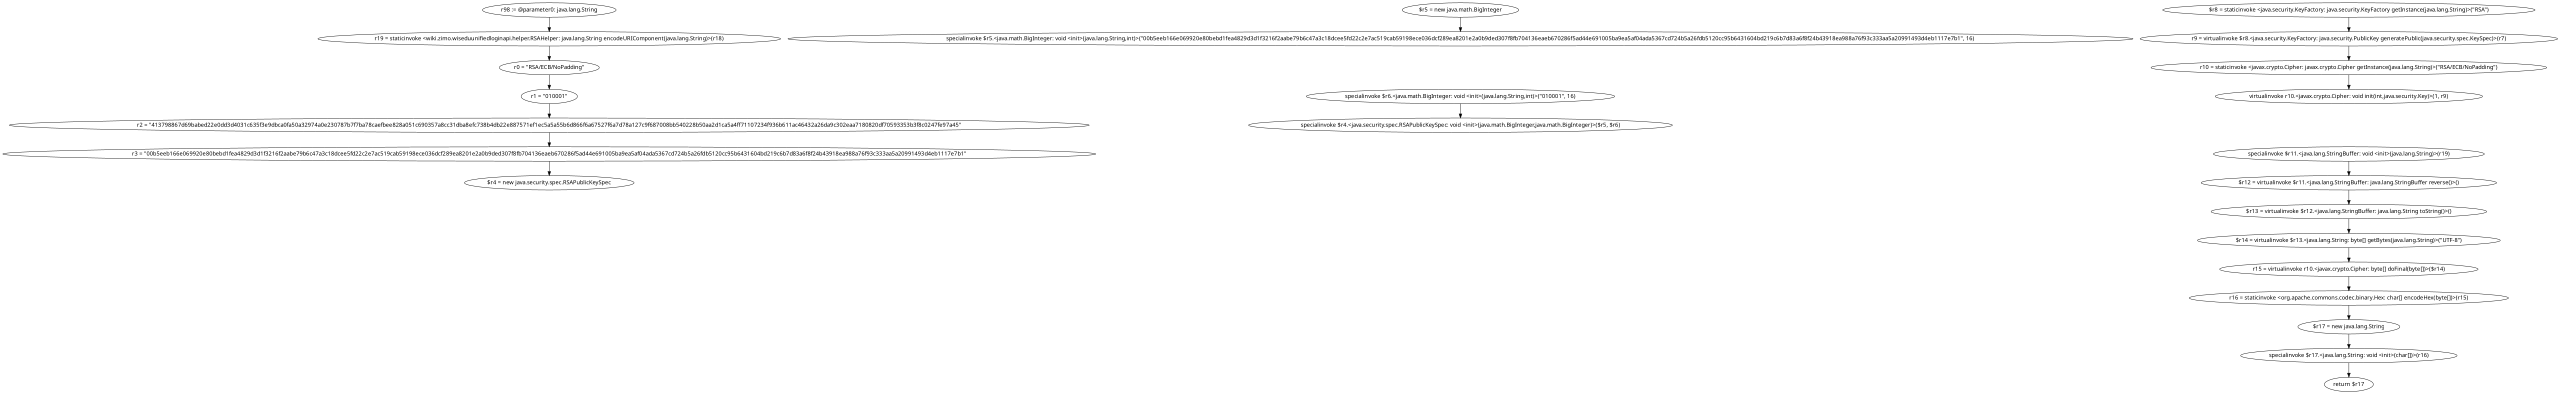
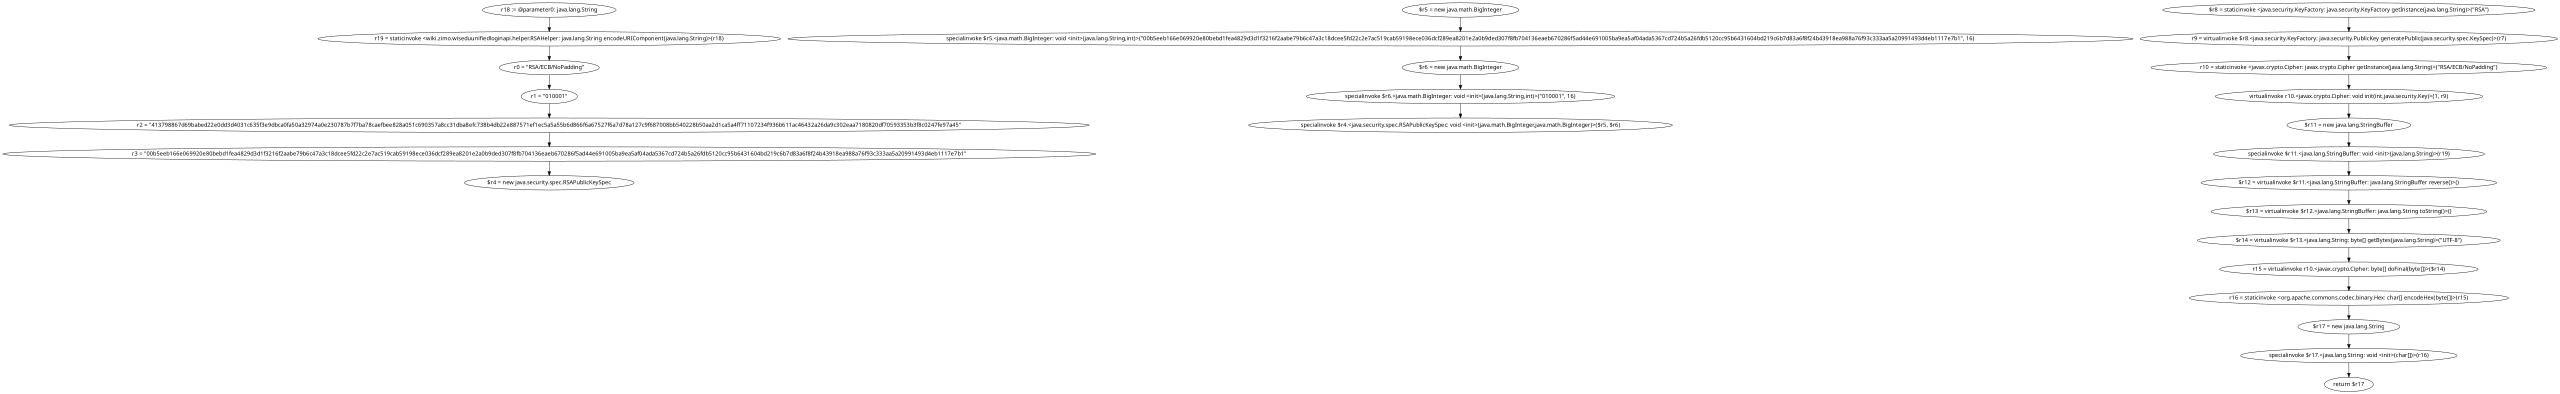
(549, 10) -> (549, 10)
none -> (1460, 68)
none -> (2349, 125)
